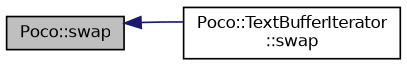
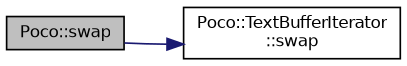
(162, 22) -> (146, 44)
